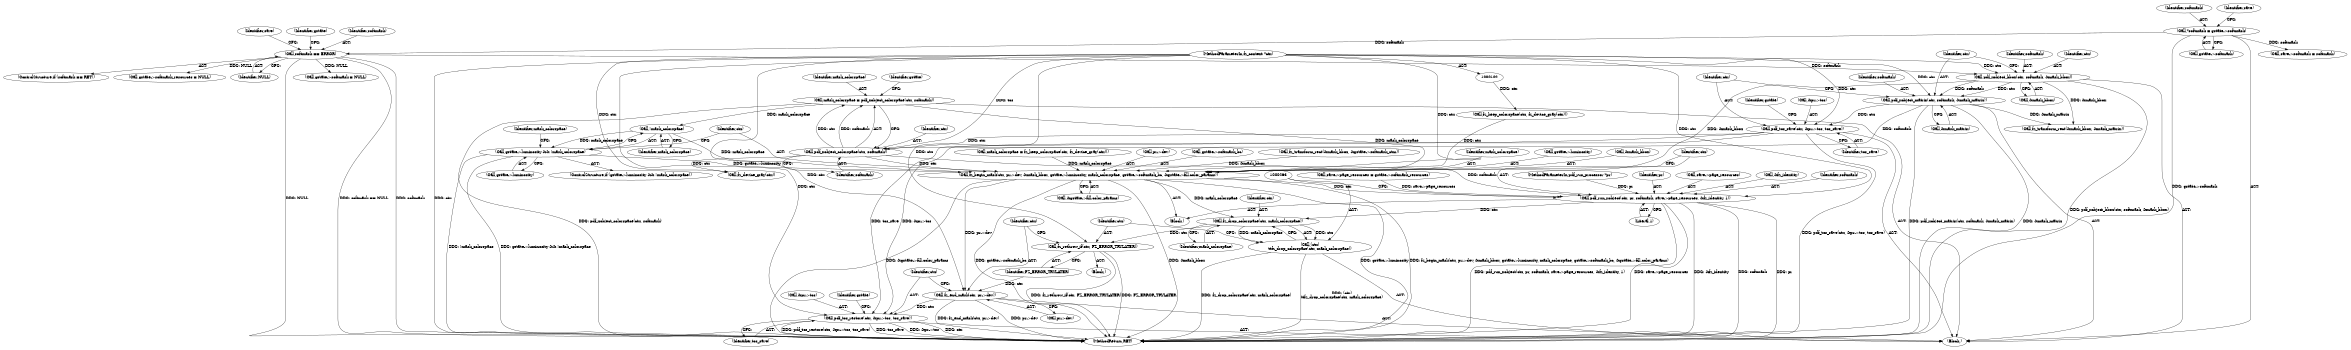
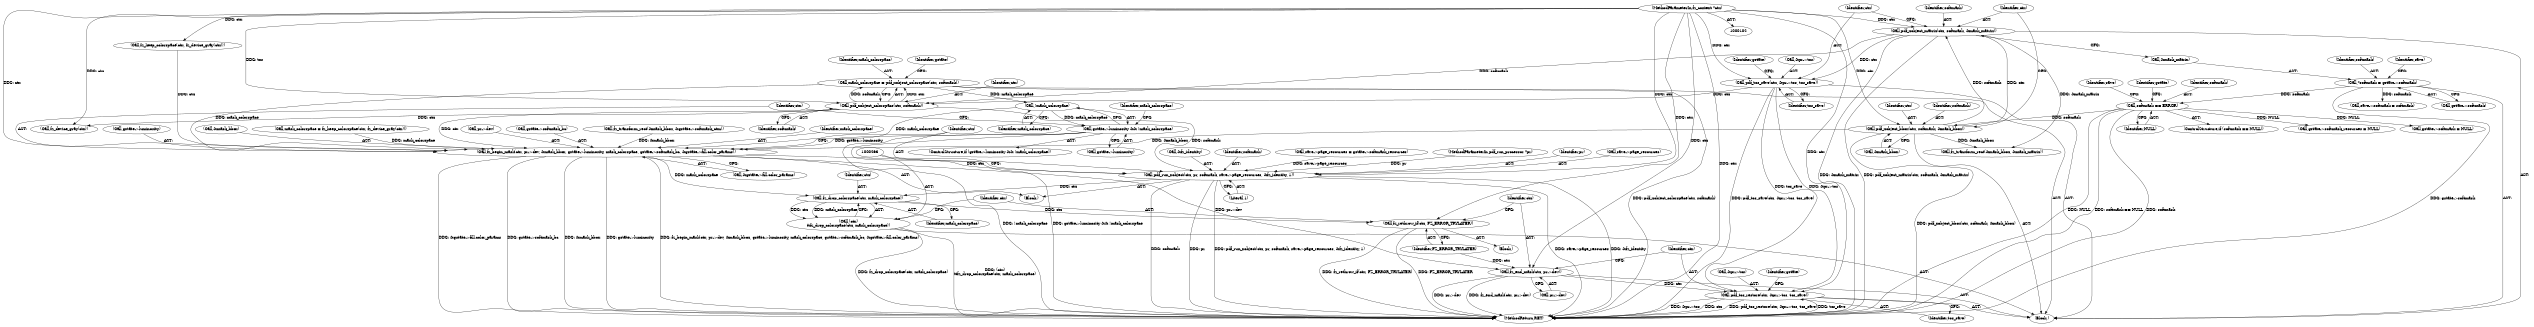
(56, 77) -> (2224, 129)
(1504, 95) -> (909, 9)
(1947, 115) -> (2271, 71)
